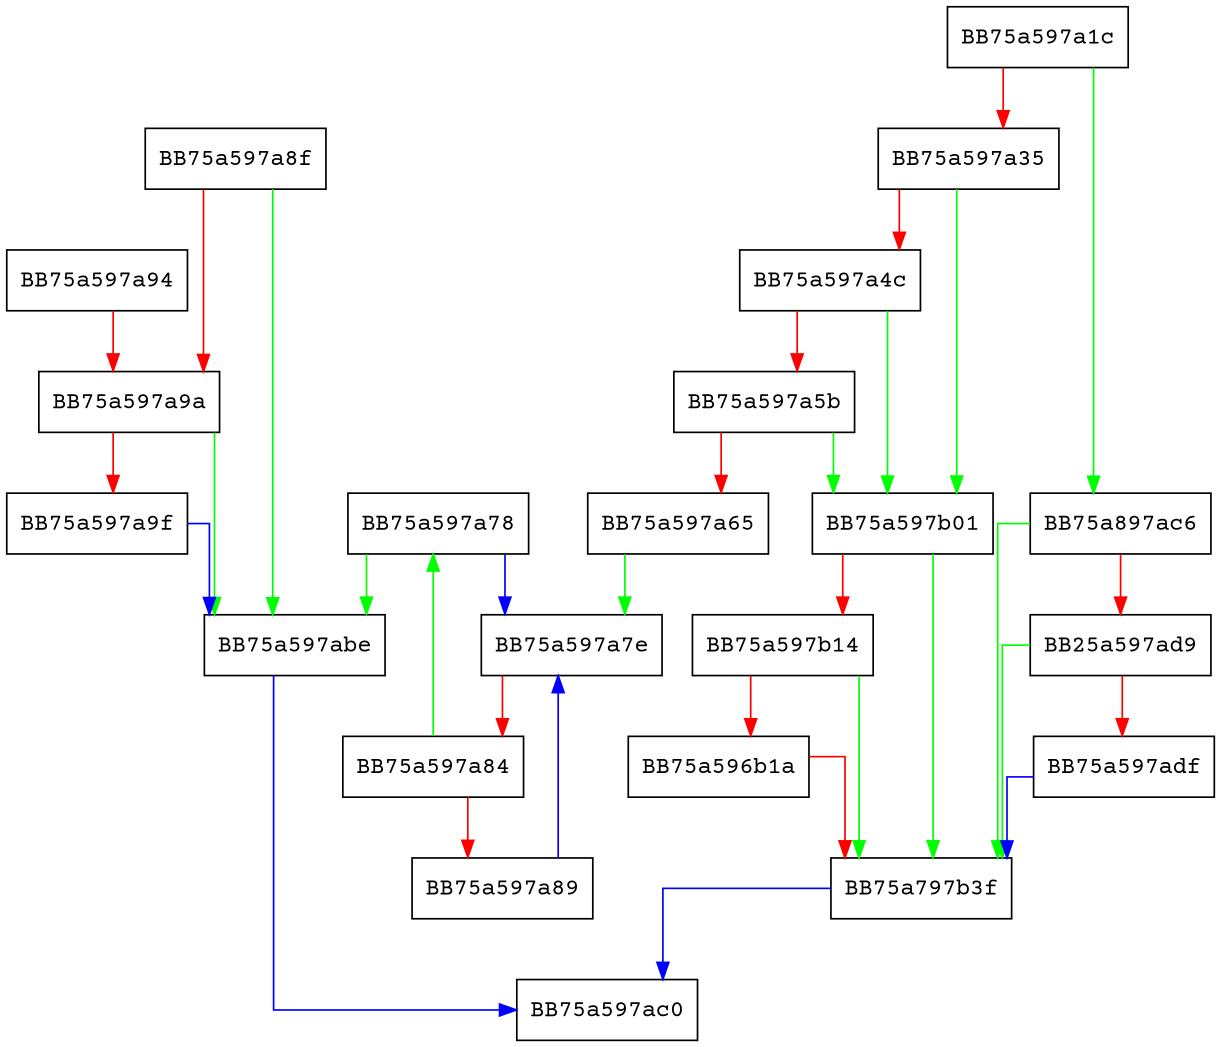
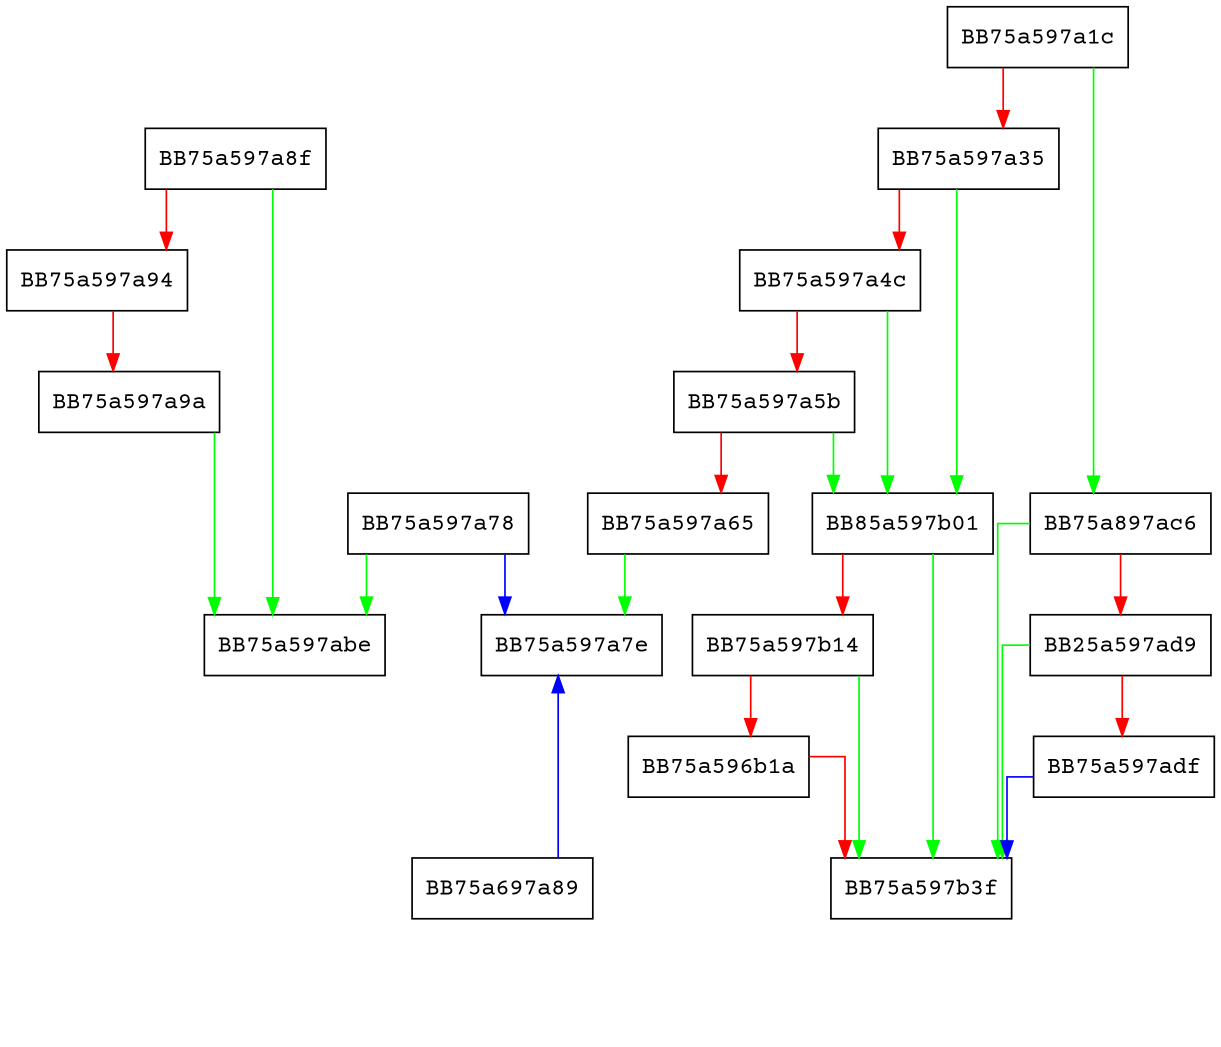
(204, 272) -> (166, 211)
(97, 524) -> none
(903, 524) -> (903, 524)
(433, 767) -> none
(502, 888) -> (502, 888)
(921, 888) -> (921, 888)
(607, 1010) -> none
